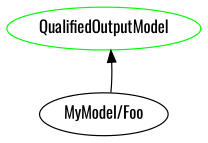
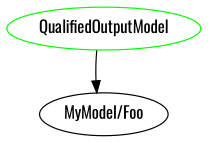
(112, 78) -> (96, 66)
